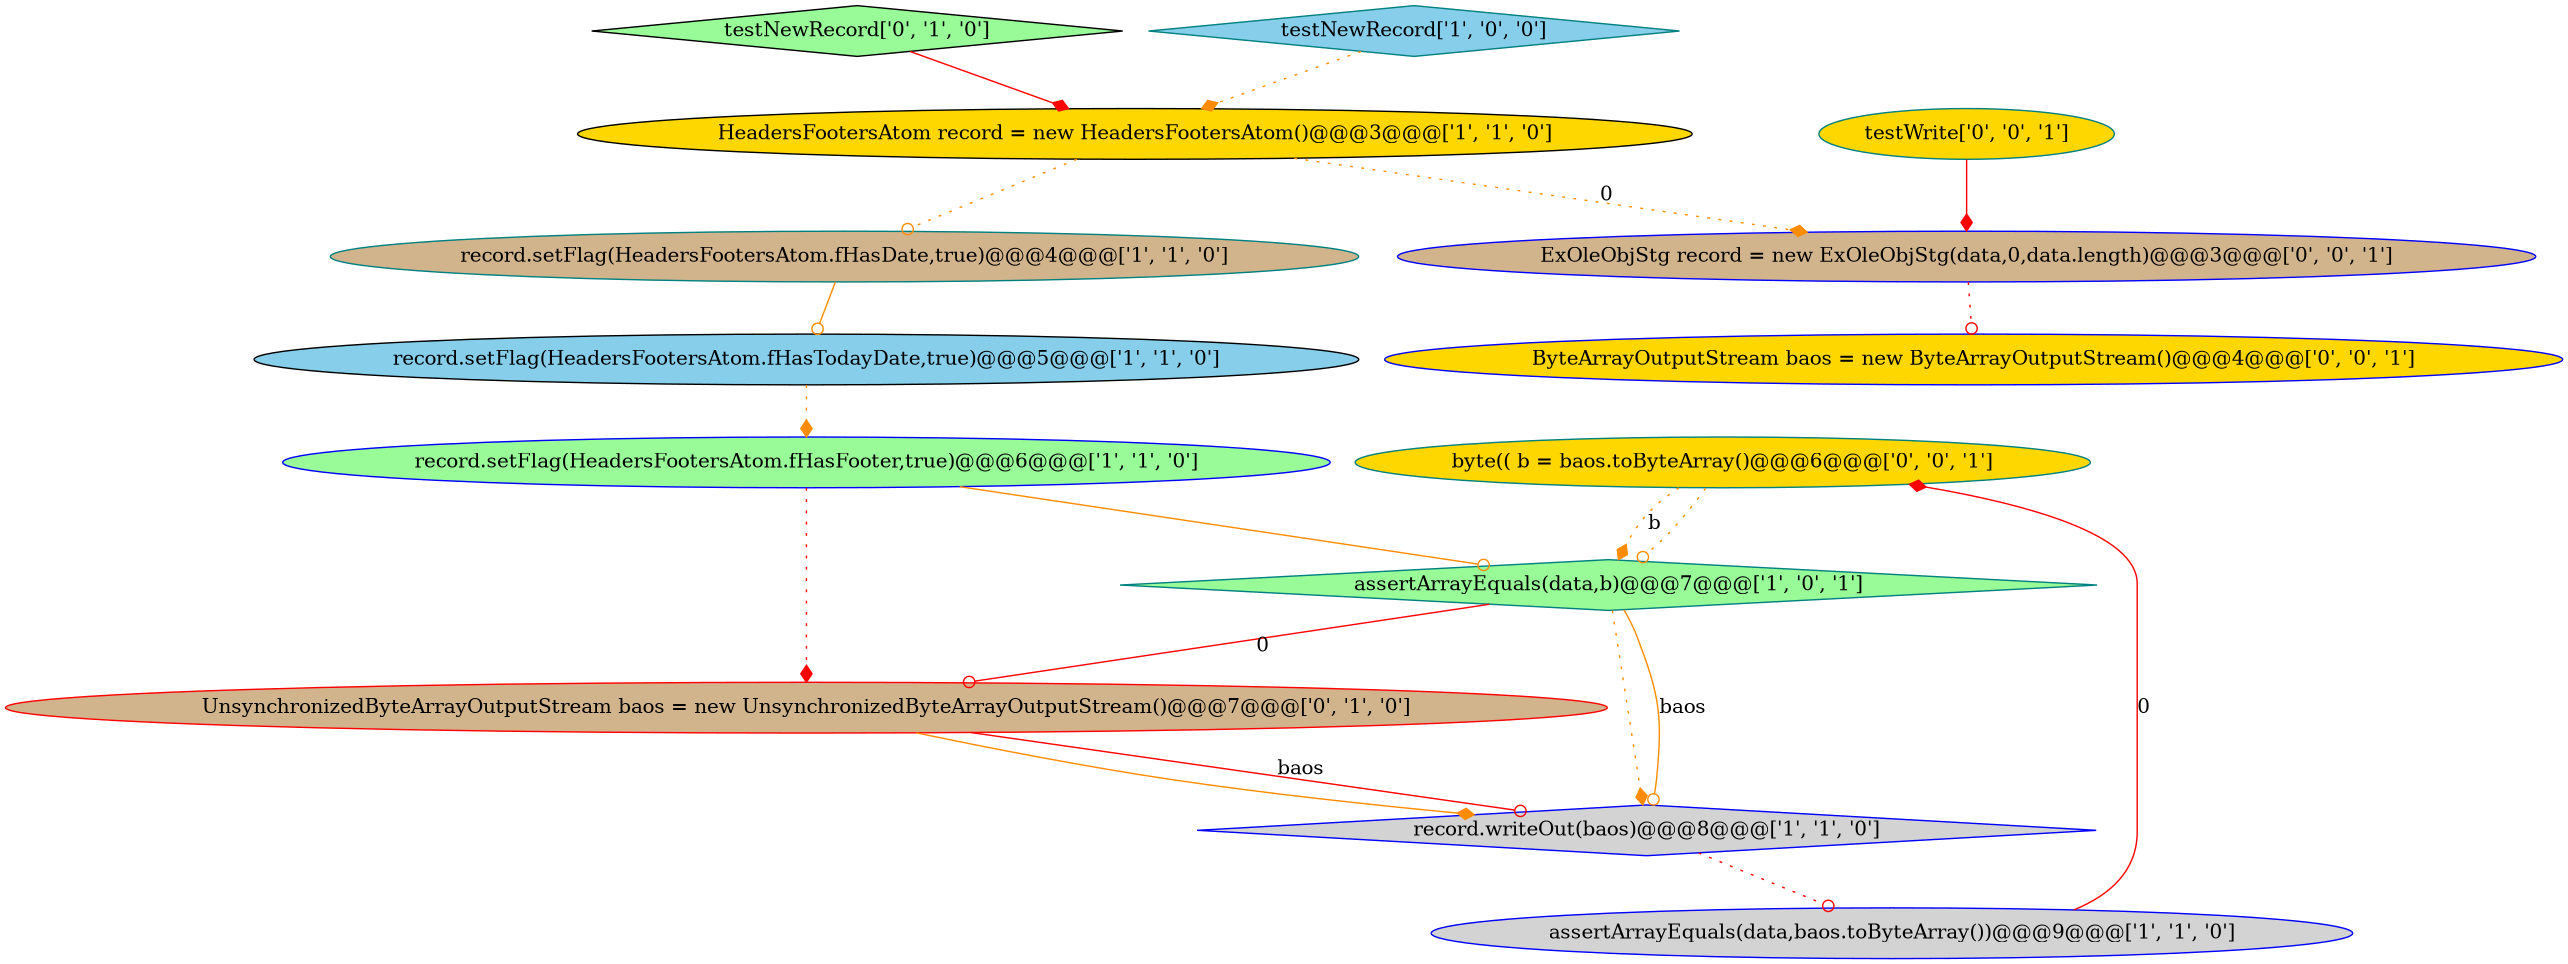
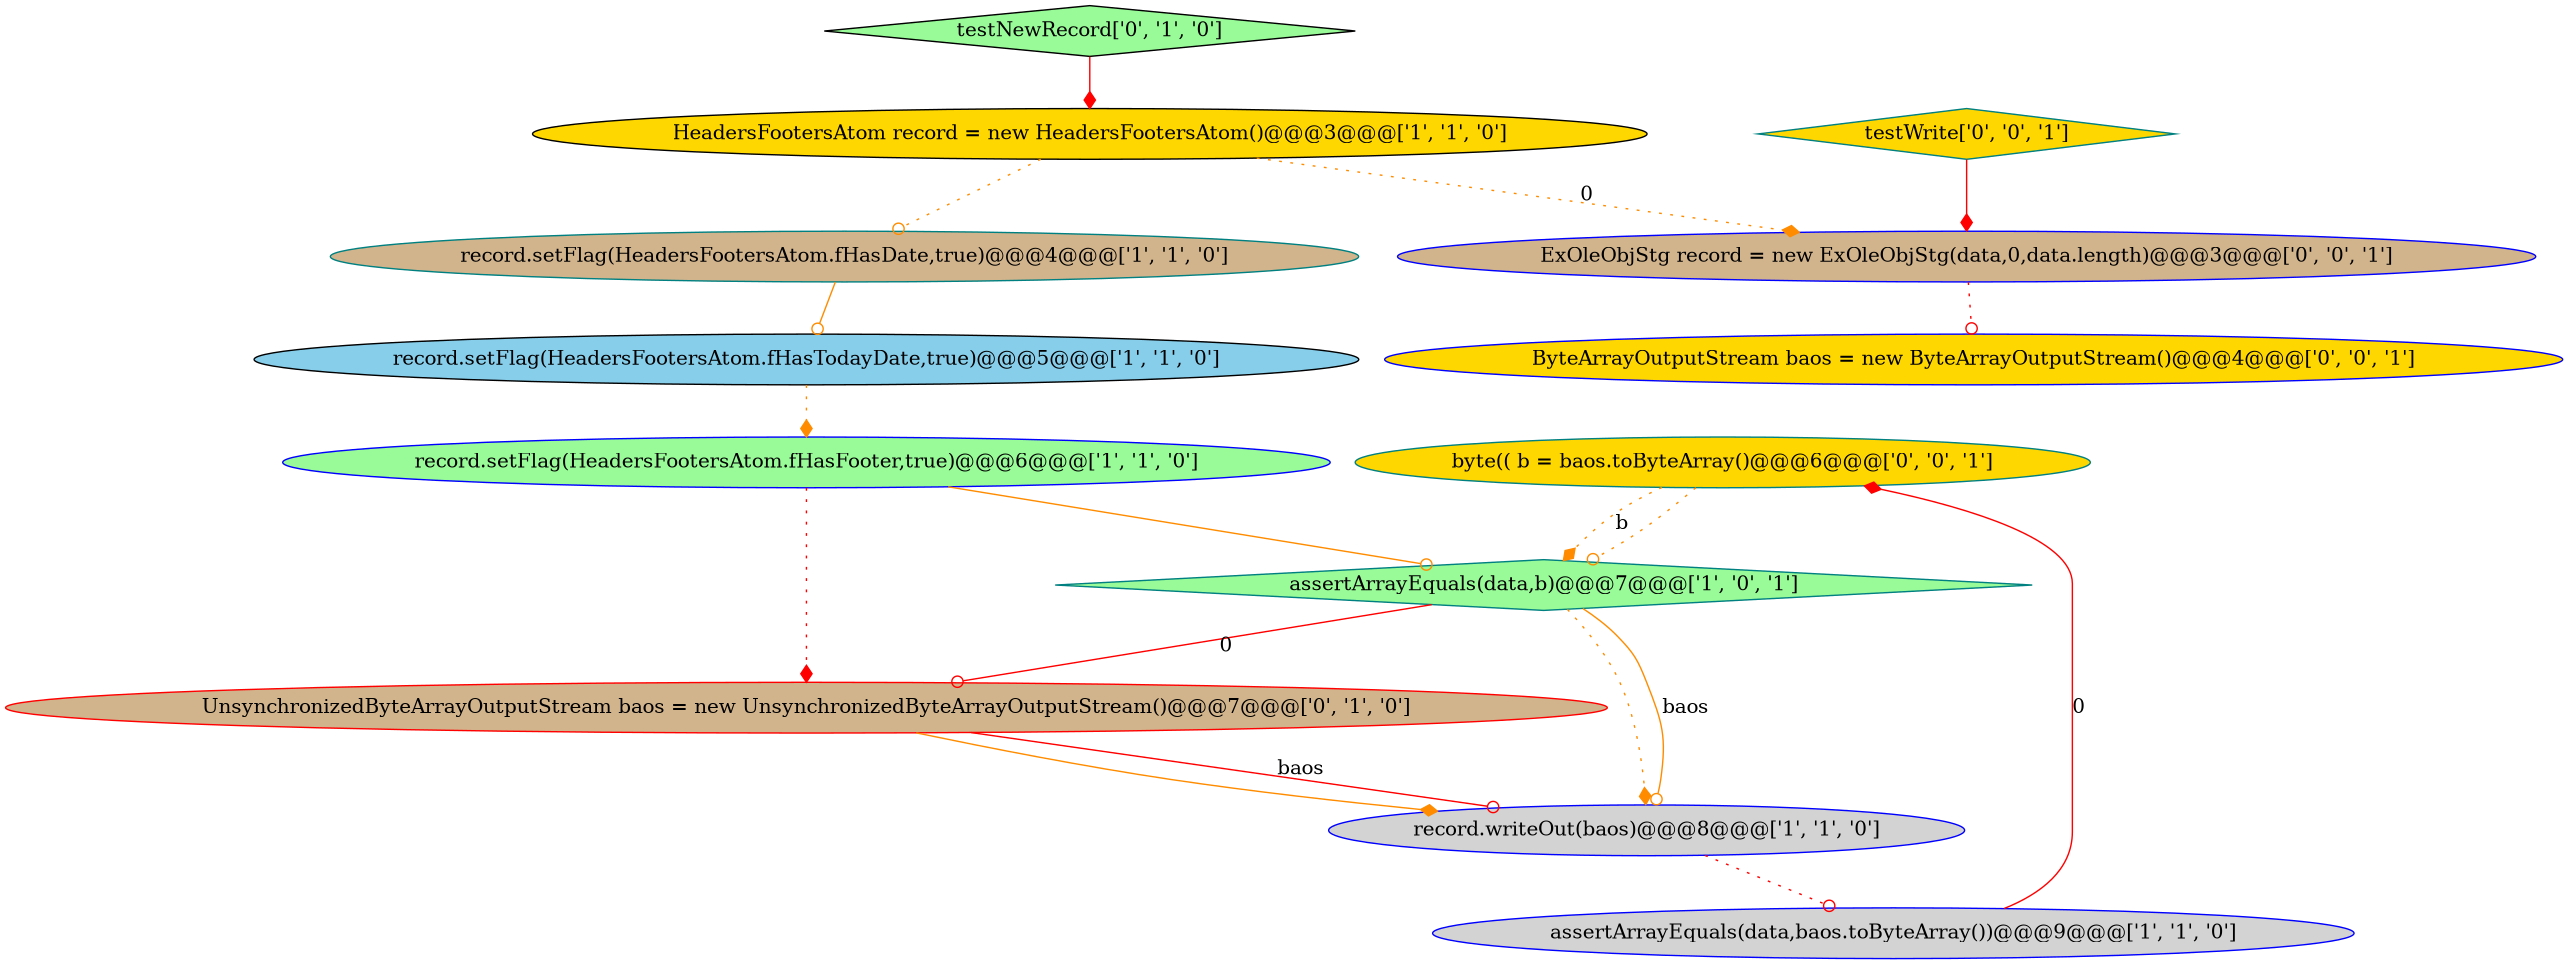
(1414, 31) -> none
(1967, 134) -> (1967, 134)
(1647, 830) -> (1647, 830)
